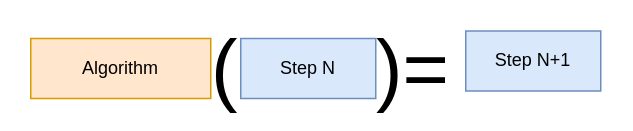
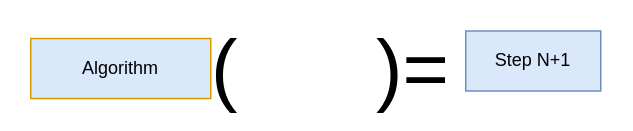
(121, 68) -> (121, 68)
(308, 68) -> none
